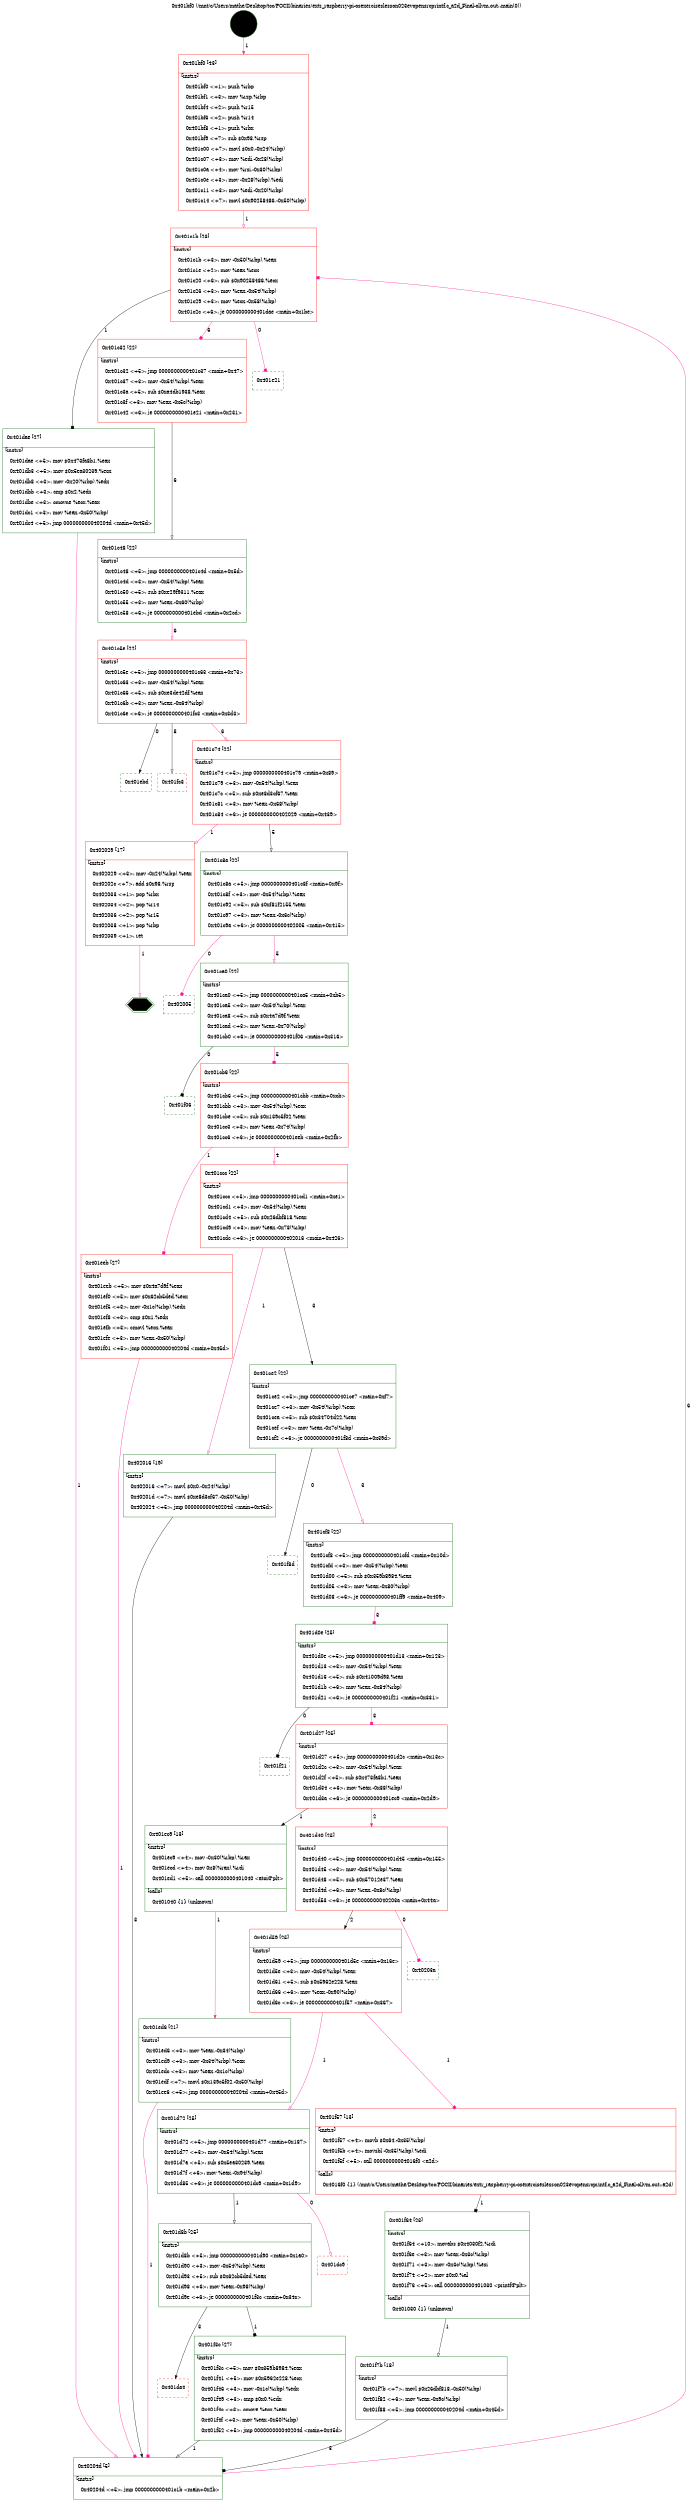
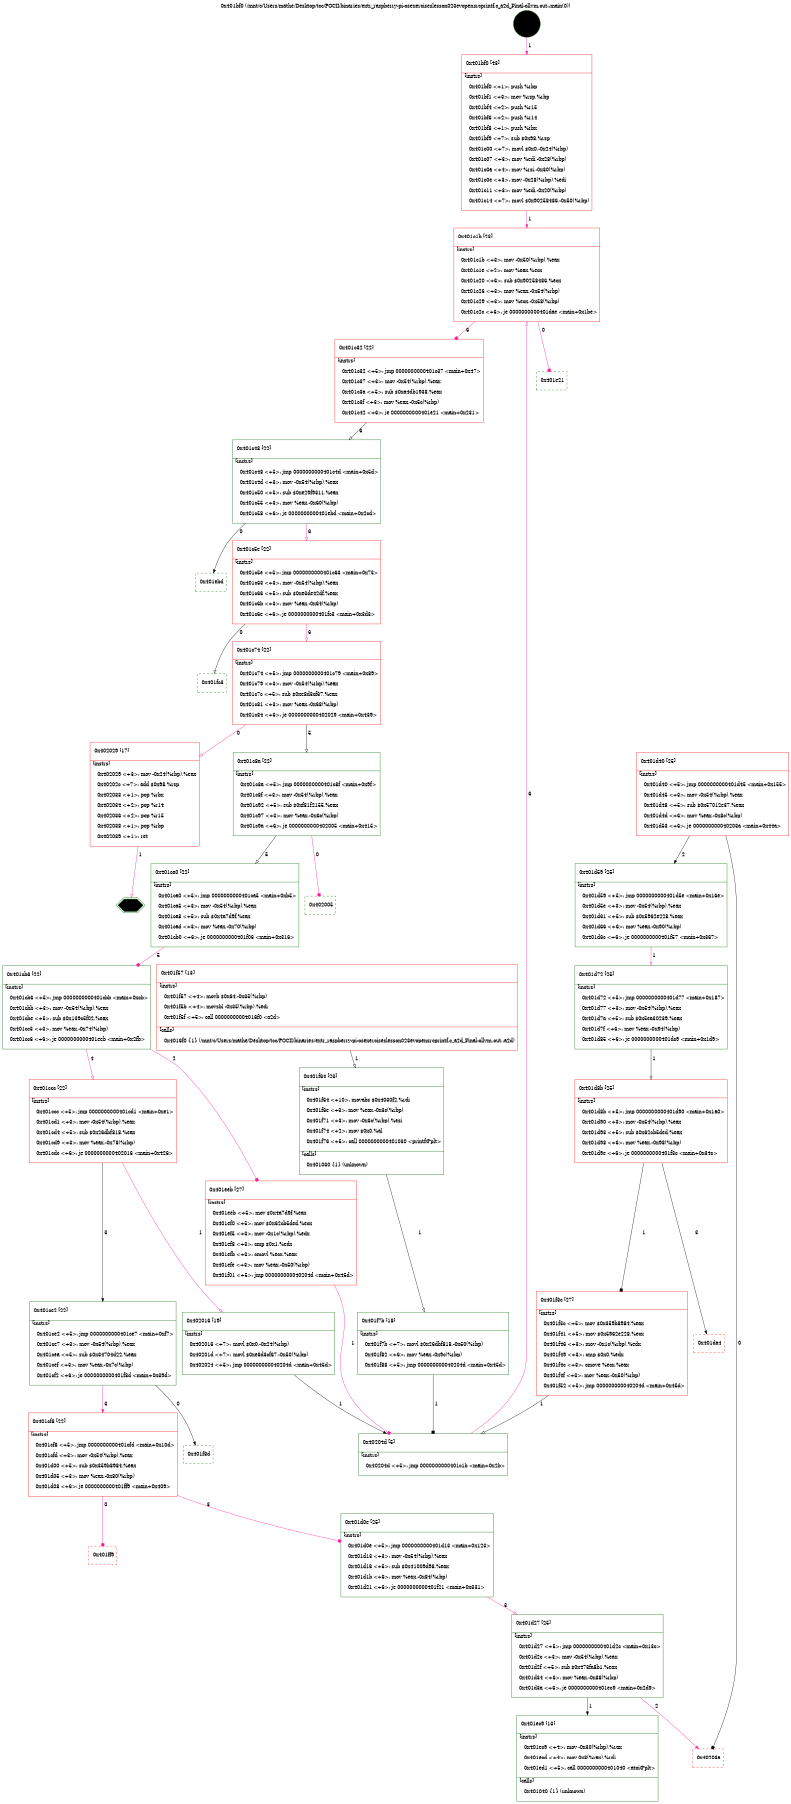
(244, 218) -> (527, 218)
(79, 481) -> none
(174, 732) -> (240, 633)
(149, 747) -> (227, 544)
(172, 782) -> (212, 683)
(211, 833) -> (238, 733)
(274, 947) -> (267, 848)
(179, 1105) -> none
(274, 1105) -> (77, 1007)
(208, 1156) -> (173, 1059)
(686, 1425) -> (527, 890)
(350, 1484) -> (103, 1397)
none -> (103, 1555)
(378, 1565) -> (103, 1455)
(372, 1714) -> (501, 1605)
(275, 1767) -> none
(372, 1767) -> (587, 1656)
(372, 1816) -> (669, 1722)
(135, 1920) -> (340, 1404)
(407, 1934) -> (736, 1292)
(326, 1971) -> (651, 905)
(423, 1971) -> (708, 1758)
(409, 2059) -> none
(215, 2060) -> none
(479, 2202) -> (352, 1057)
(235, 2265) -> (651, 1121)
(332, 2265) -> none
(270, 2388) -> (612, 1343)
(330, 2449) -> (435, 1404)
